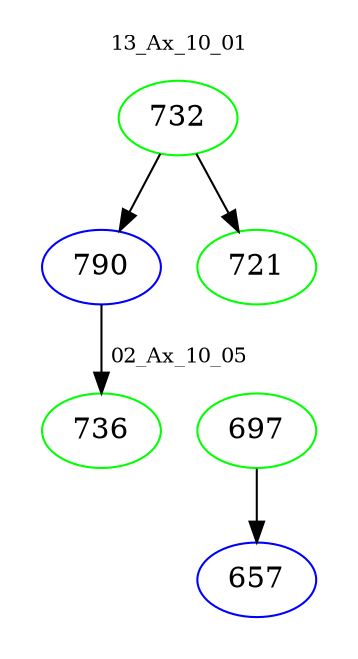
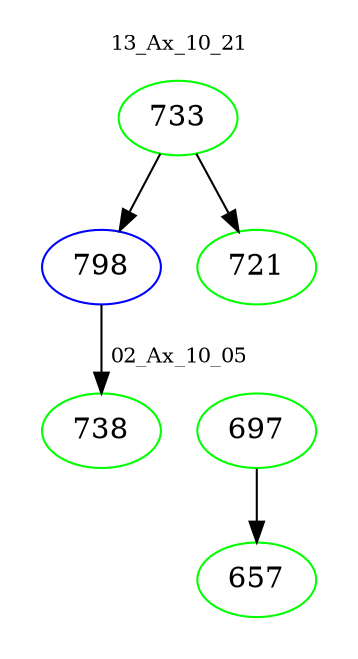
(179, 45) -> (179, 45)
(178, 118) -> (178, 118)
(101, 267) -> (101, 267)
(101, 431) -> (101, 431)
(257, 580) -> (257, 580)
